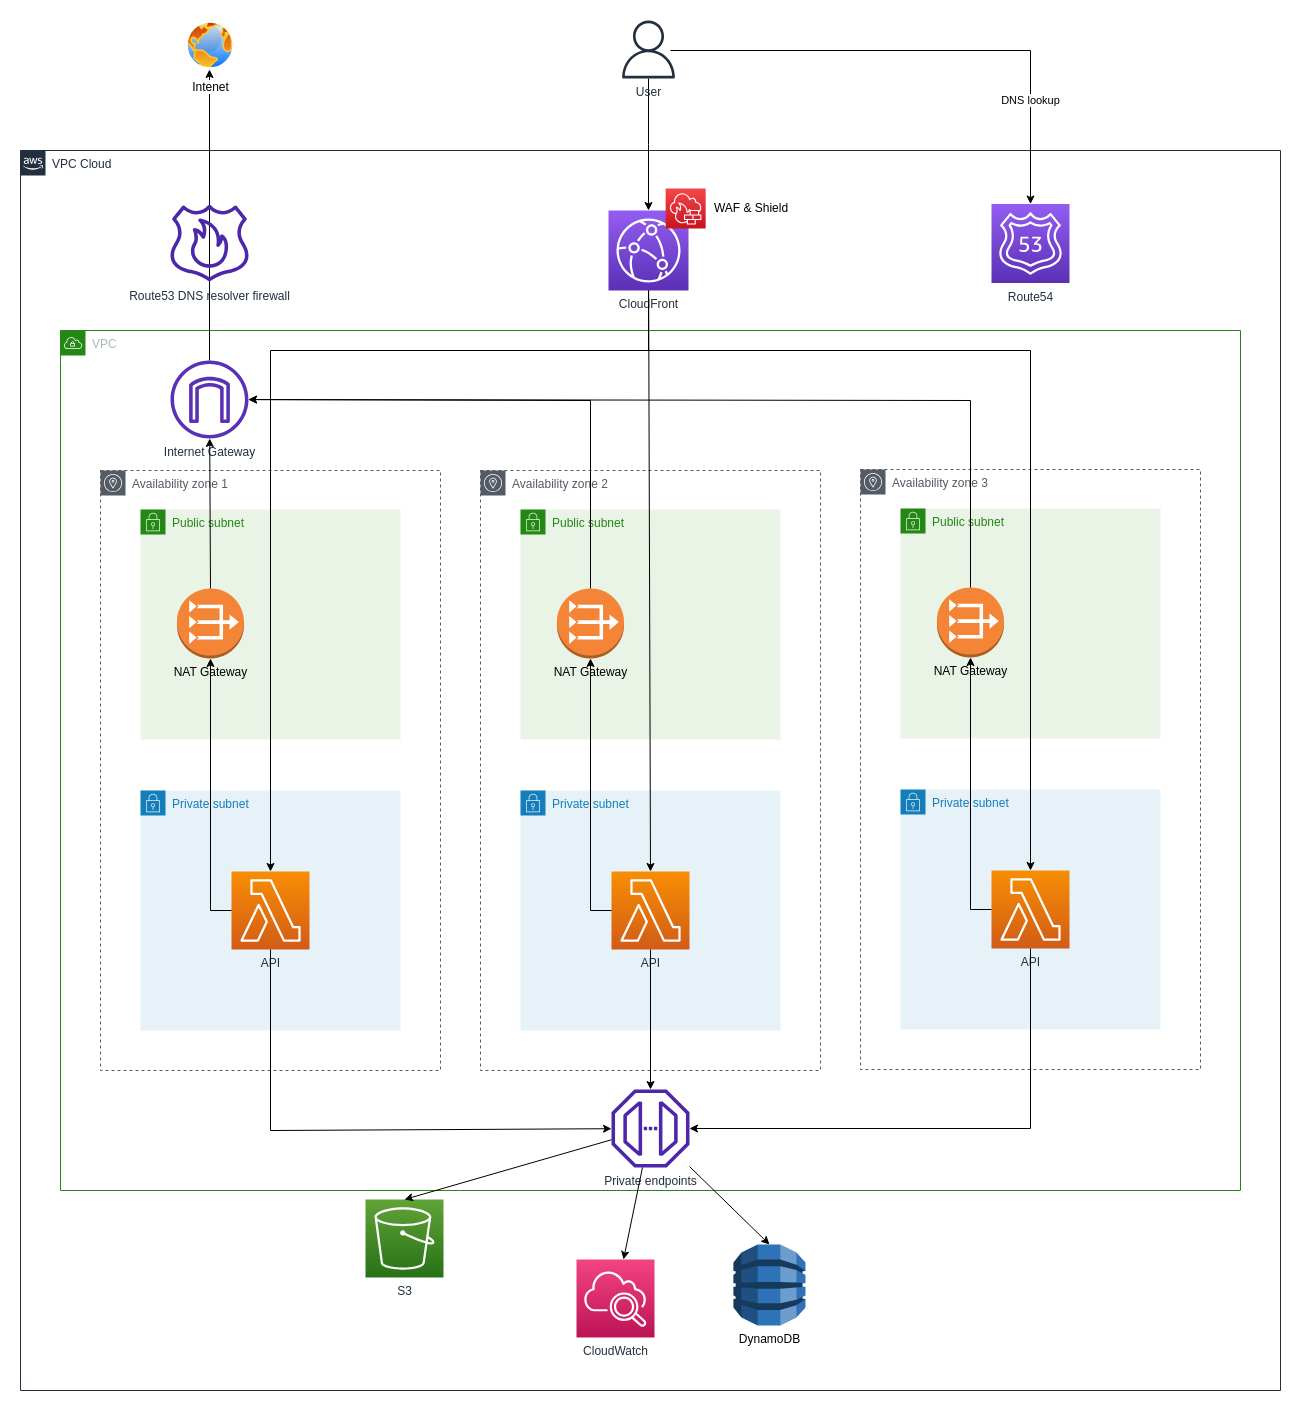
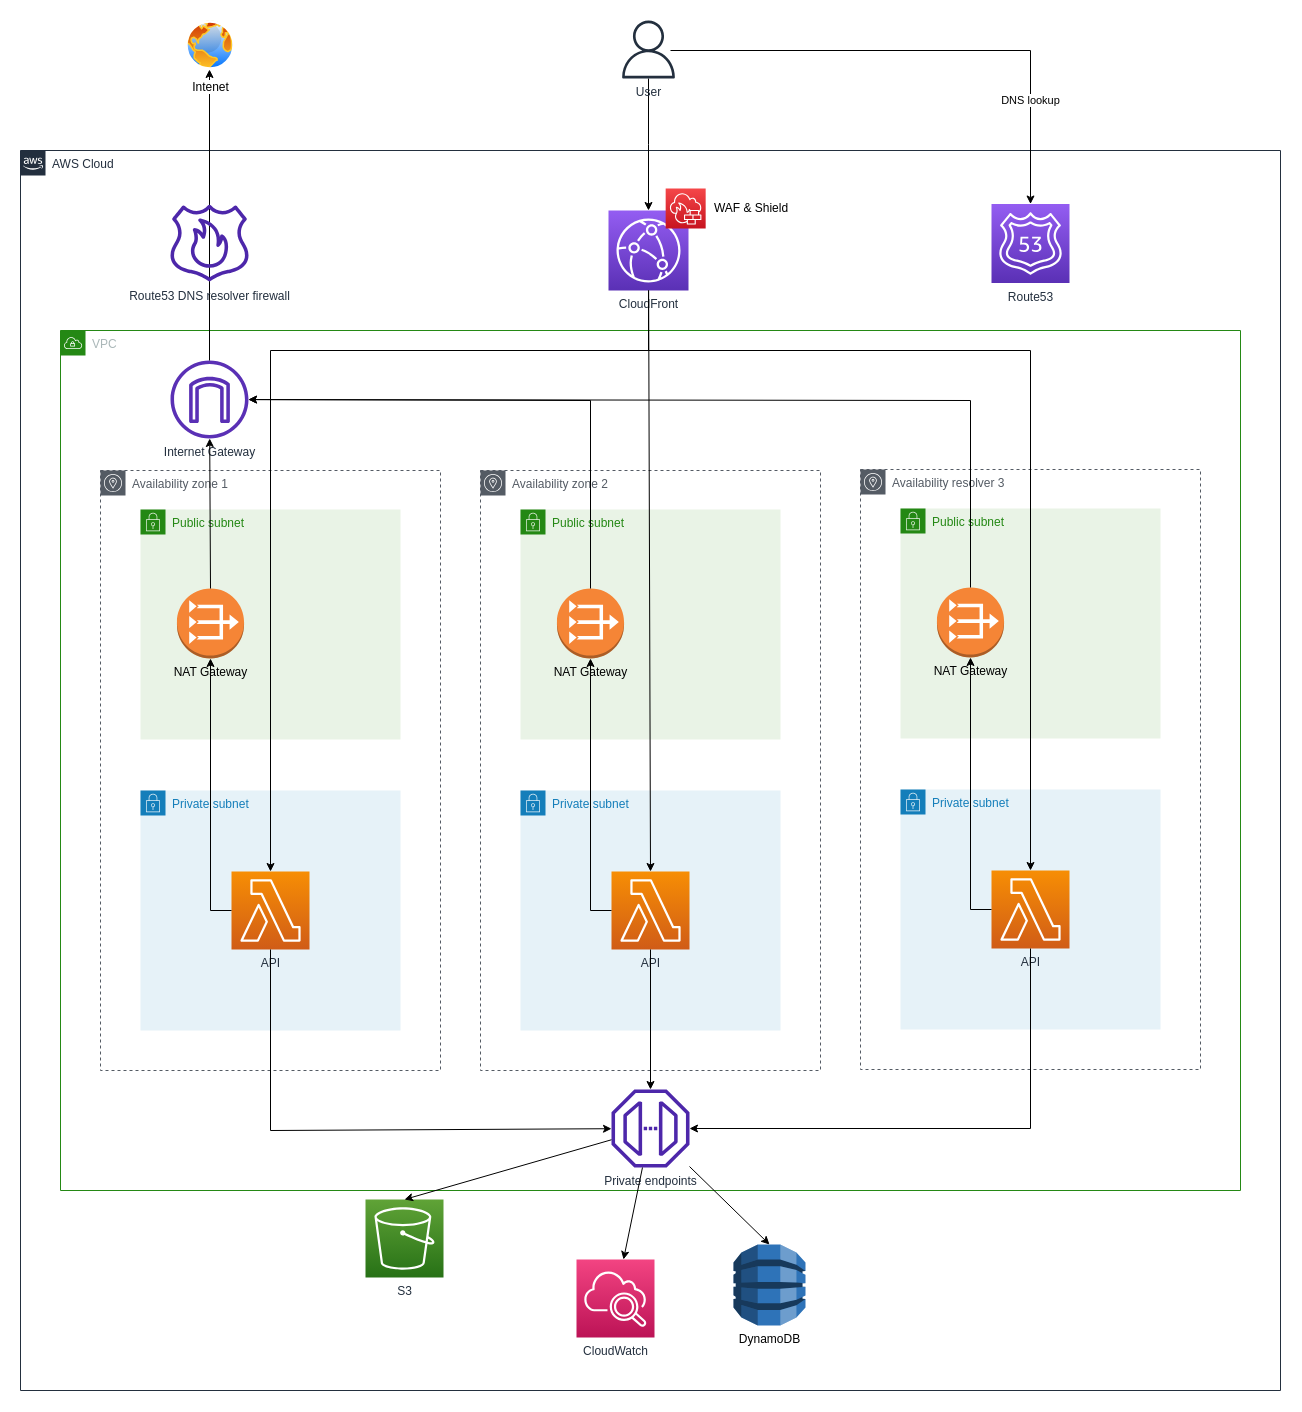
(80, 165) -> (80, 165)
(1031, 298) -> (1031, 298)
(945, 484) -> (957, 484)
